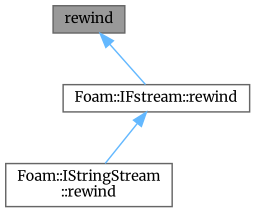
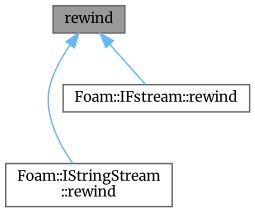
(121, 143) -> (48, 104)
